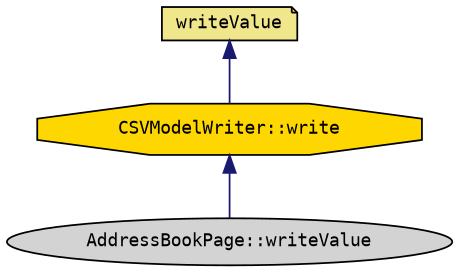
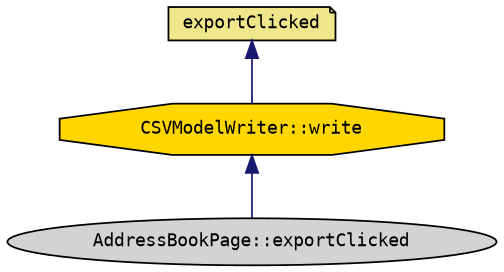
(230, 24) -> (252, 24)
(230, 242) -> (252, 242)
